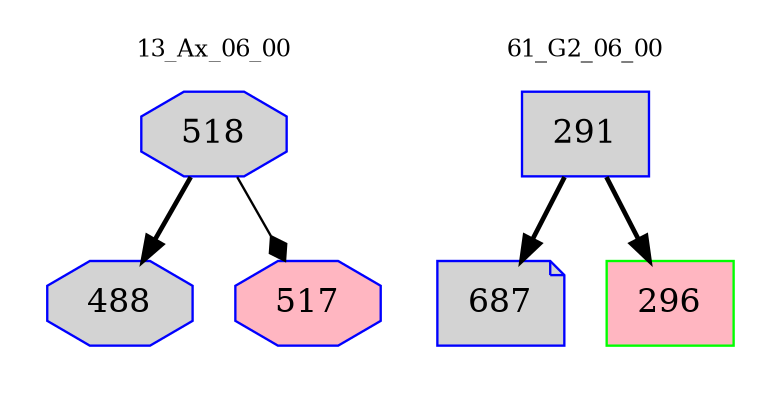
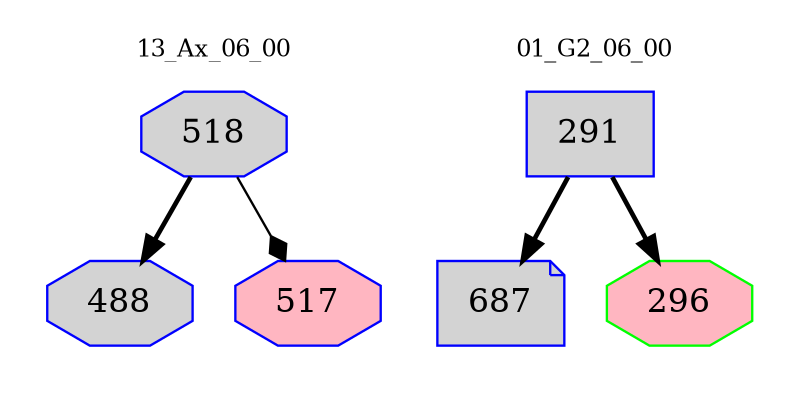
(585, 51) -> (595, 51)
(670, 303) -> (680, 303)
